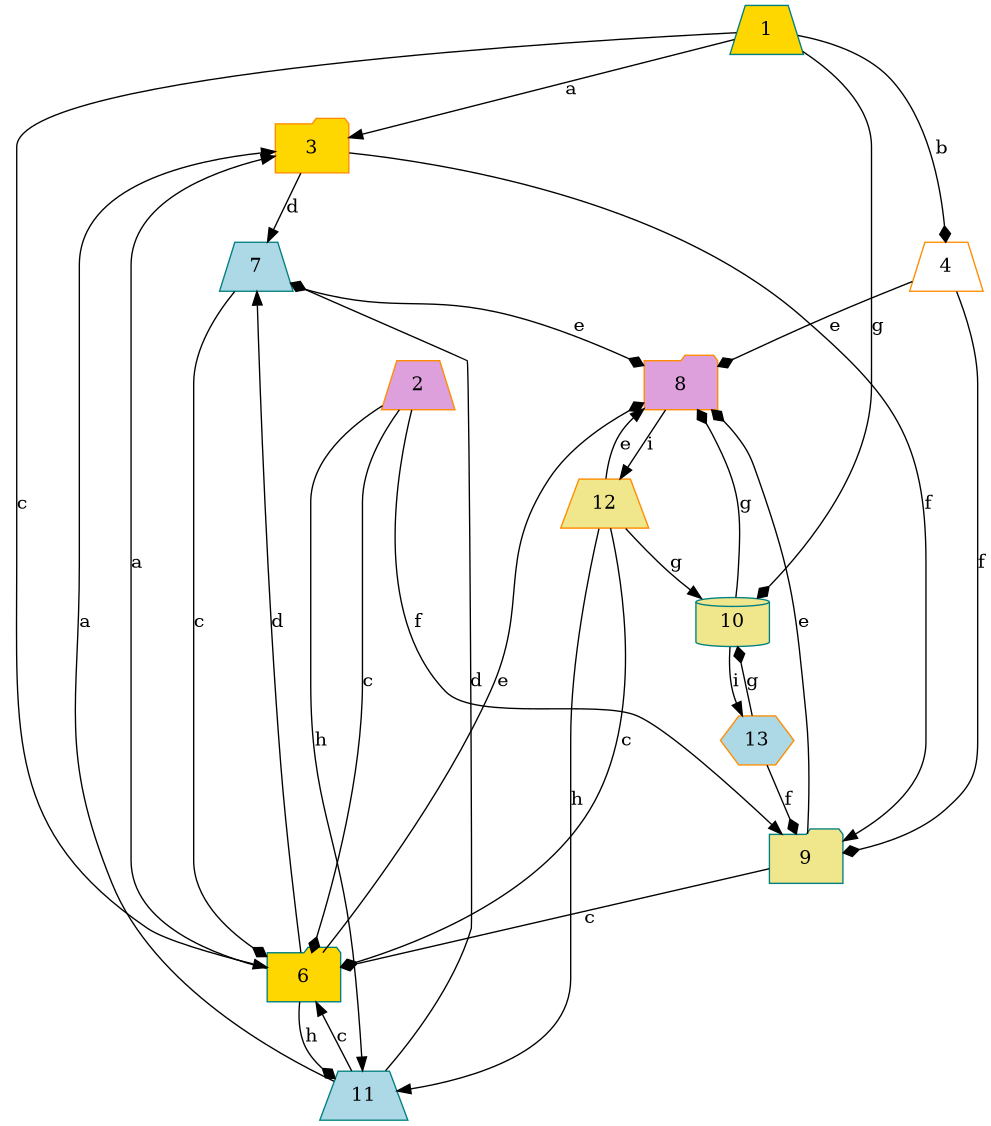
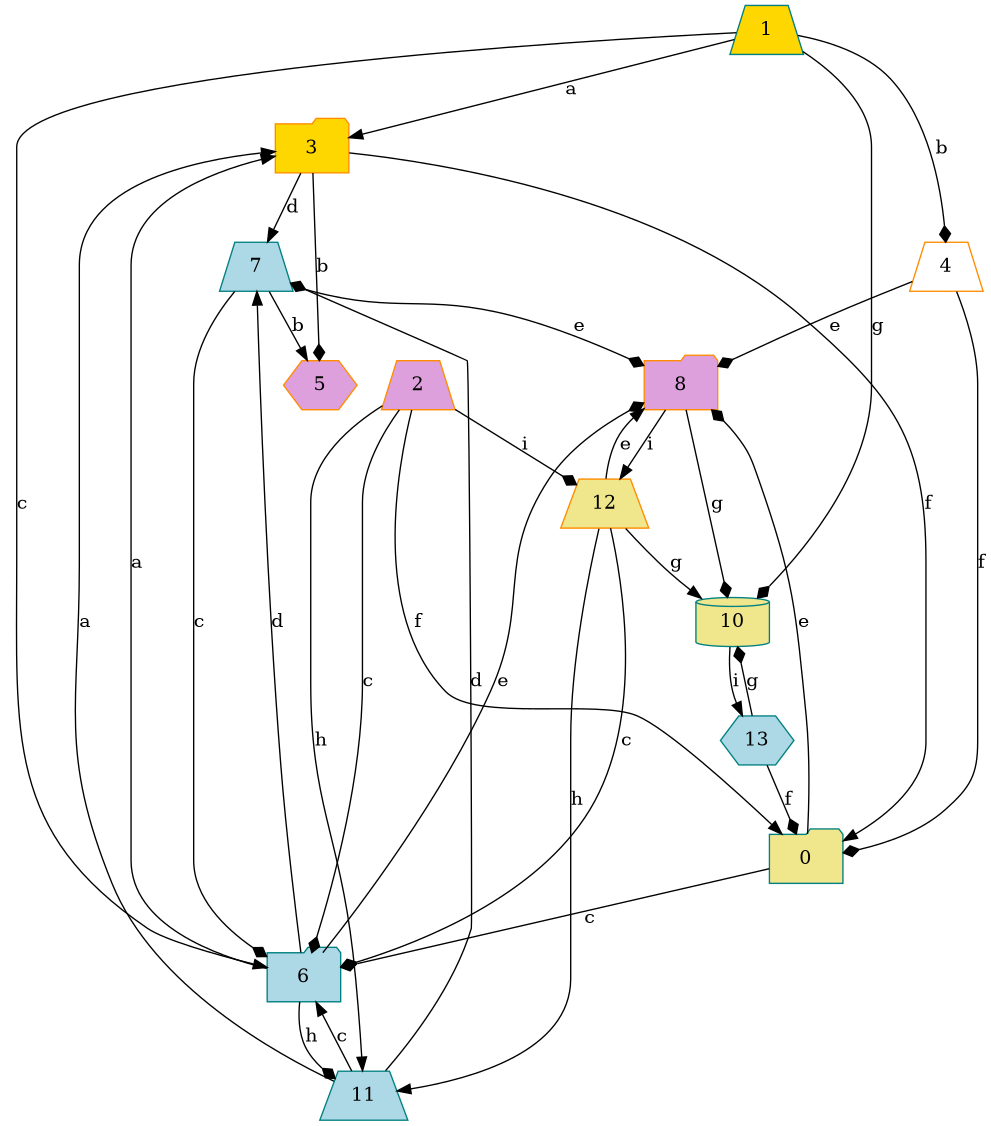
none -> (320, 385)
none -> (509, 443)
(738, 507) -> (705, 495)
(757, 740) -> (757, 740)
(806, 859) -> (806, 859)
(304, 977) -> (304, 977)
